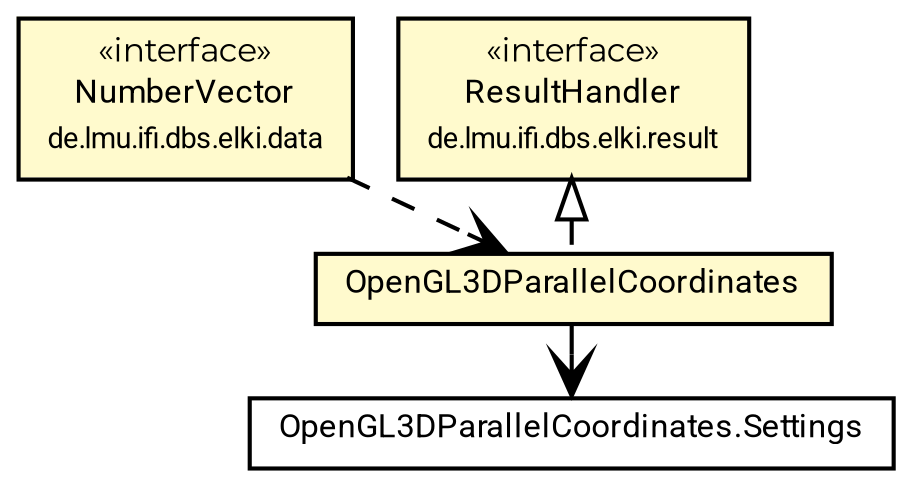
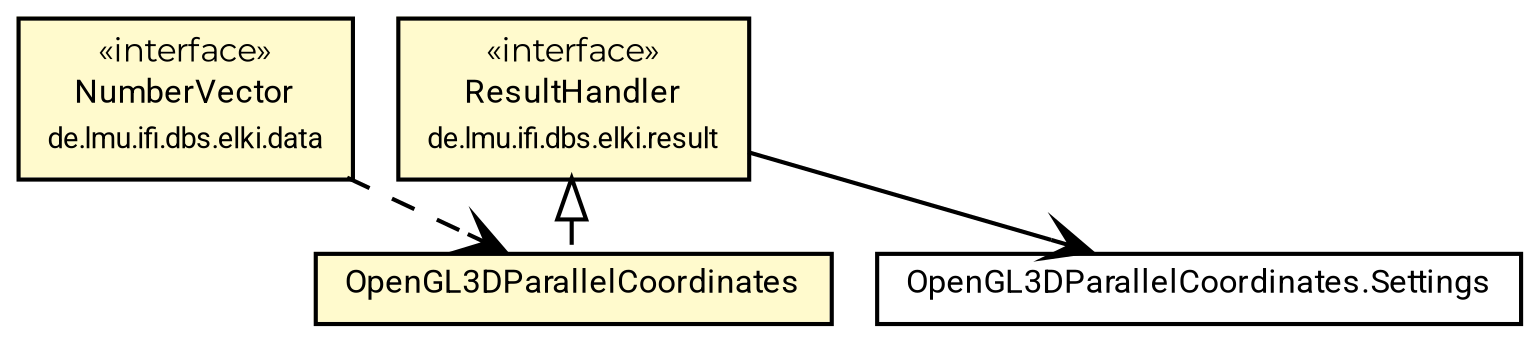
(572, 339) -> (900, 196)
